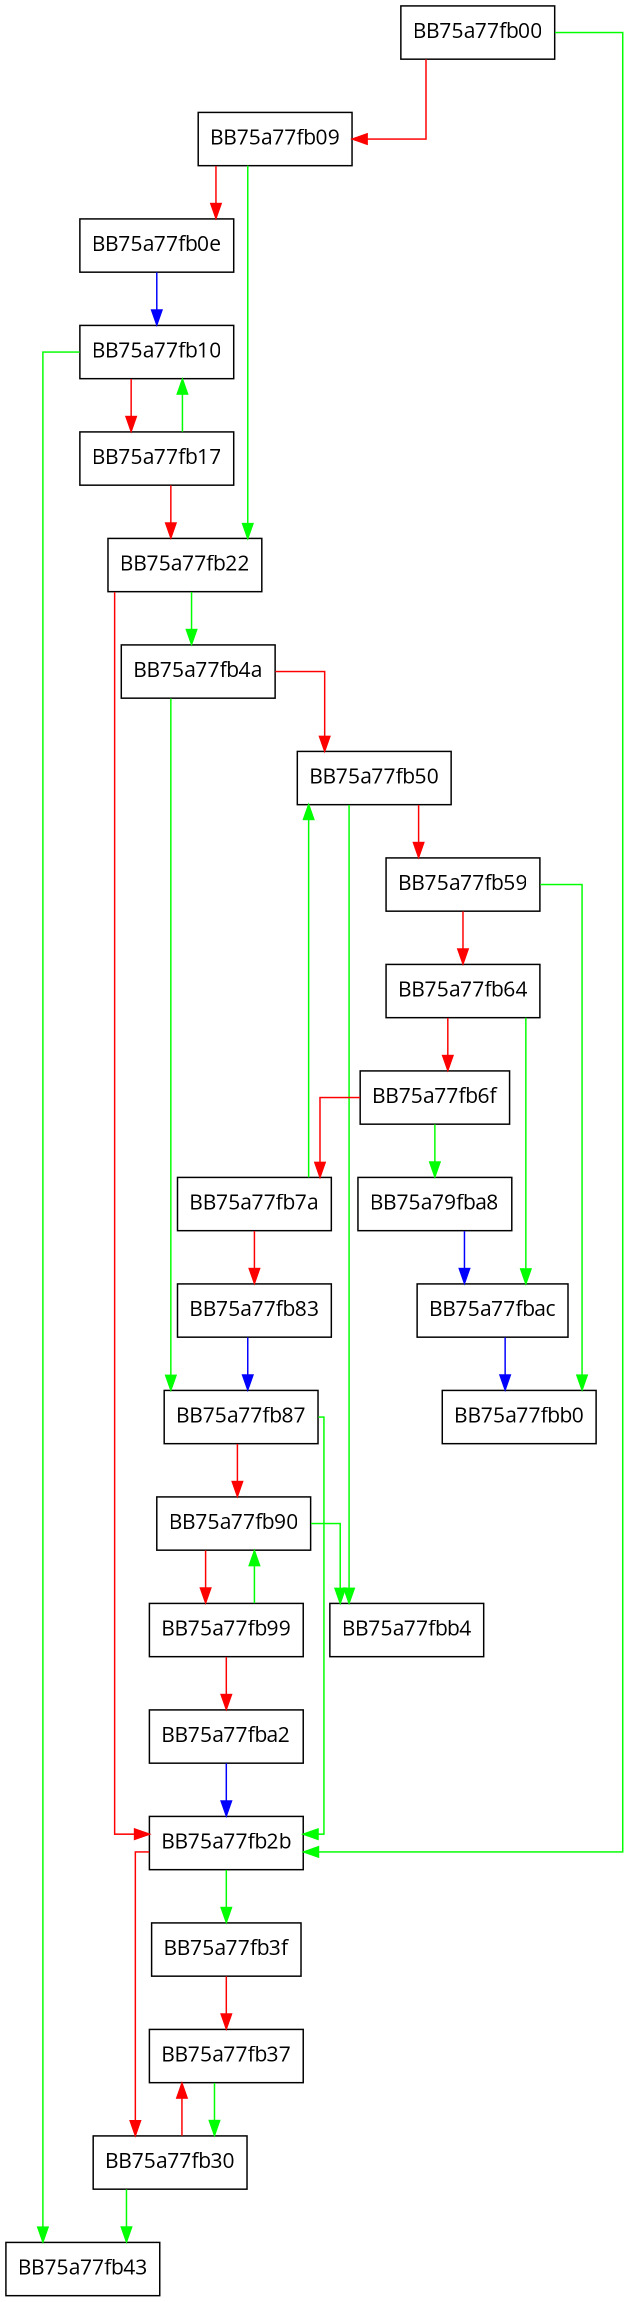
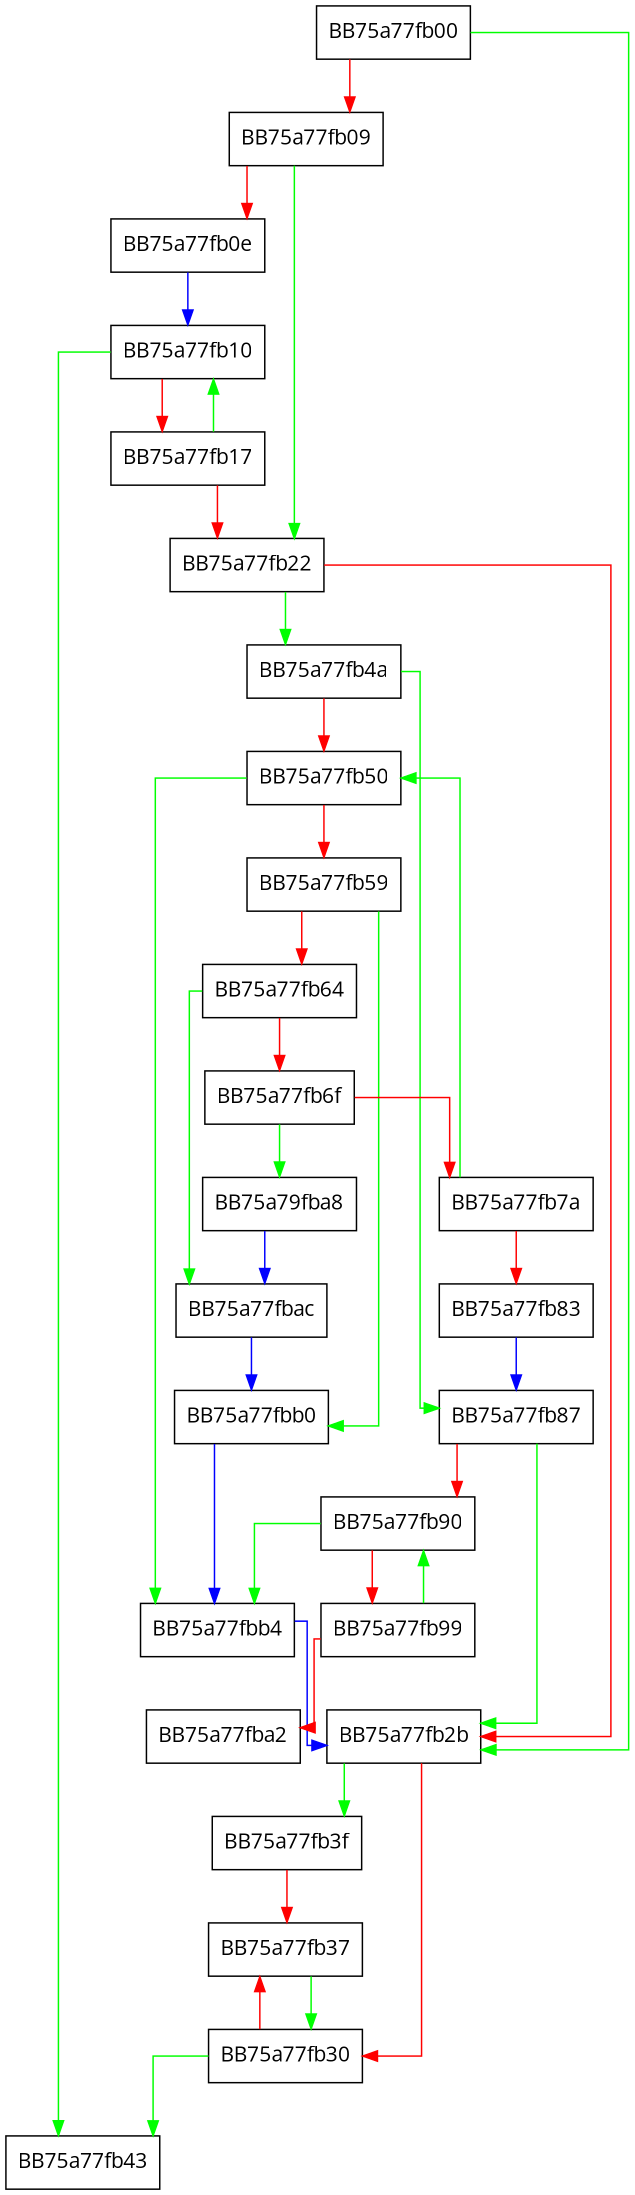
none -> (214, 1516)
(226, 1782) -> (307, 1679)
